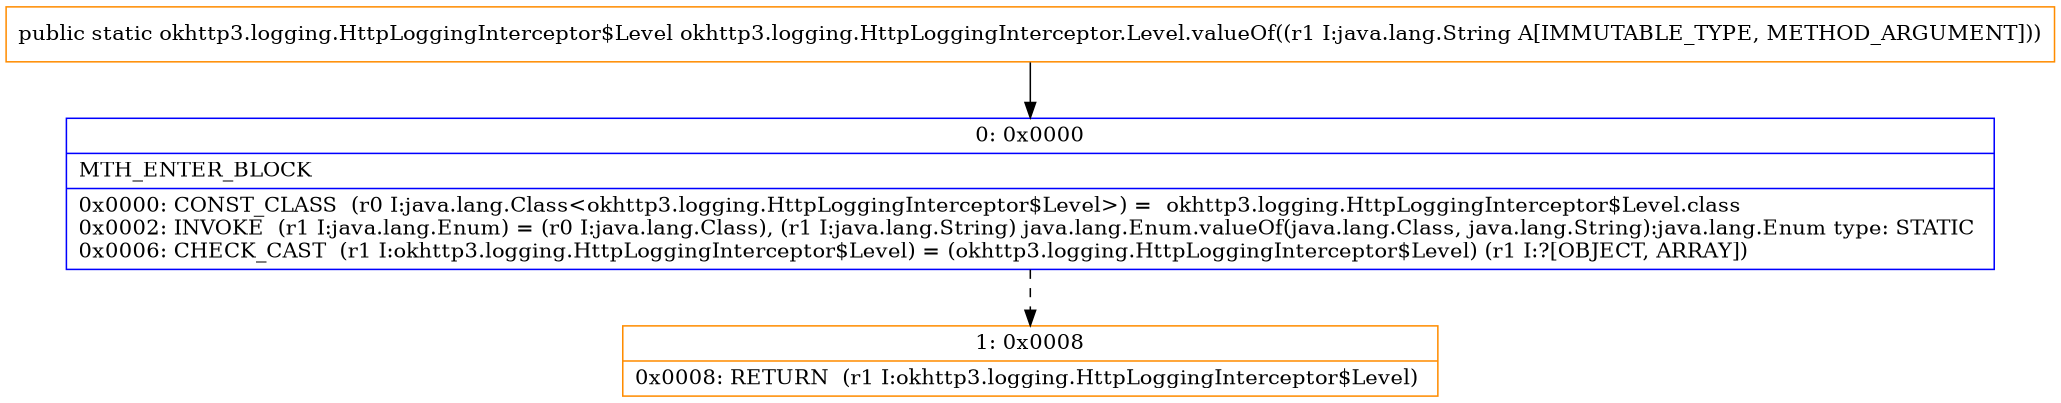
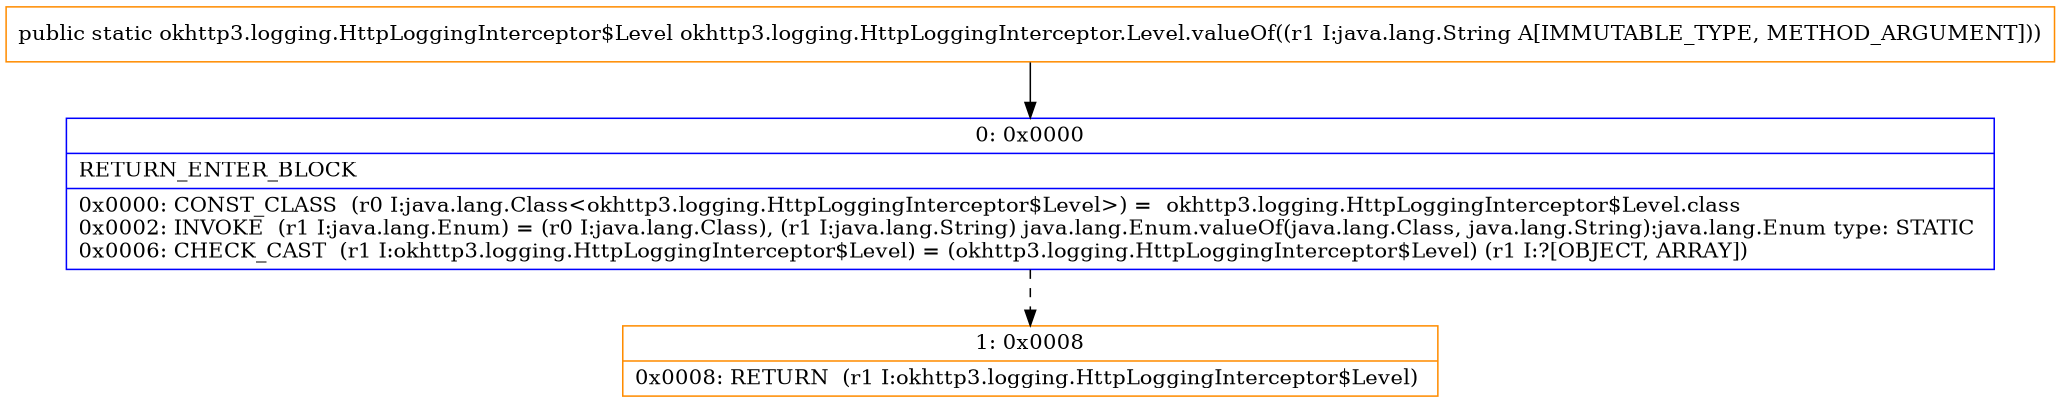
(196, 170) -> (218, 170)
